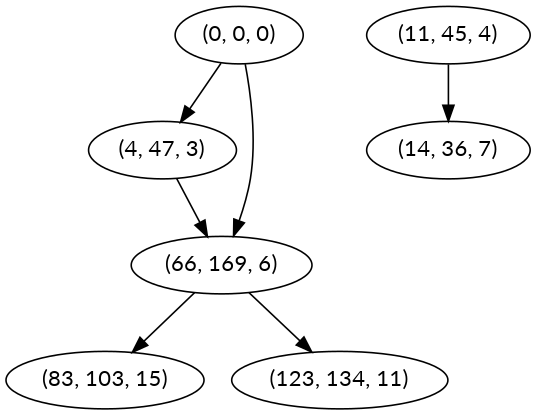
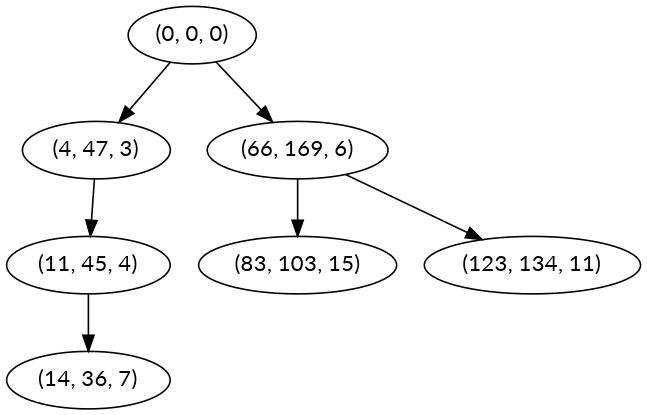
(188, 201) -> (93, 200)
